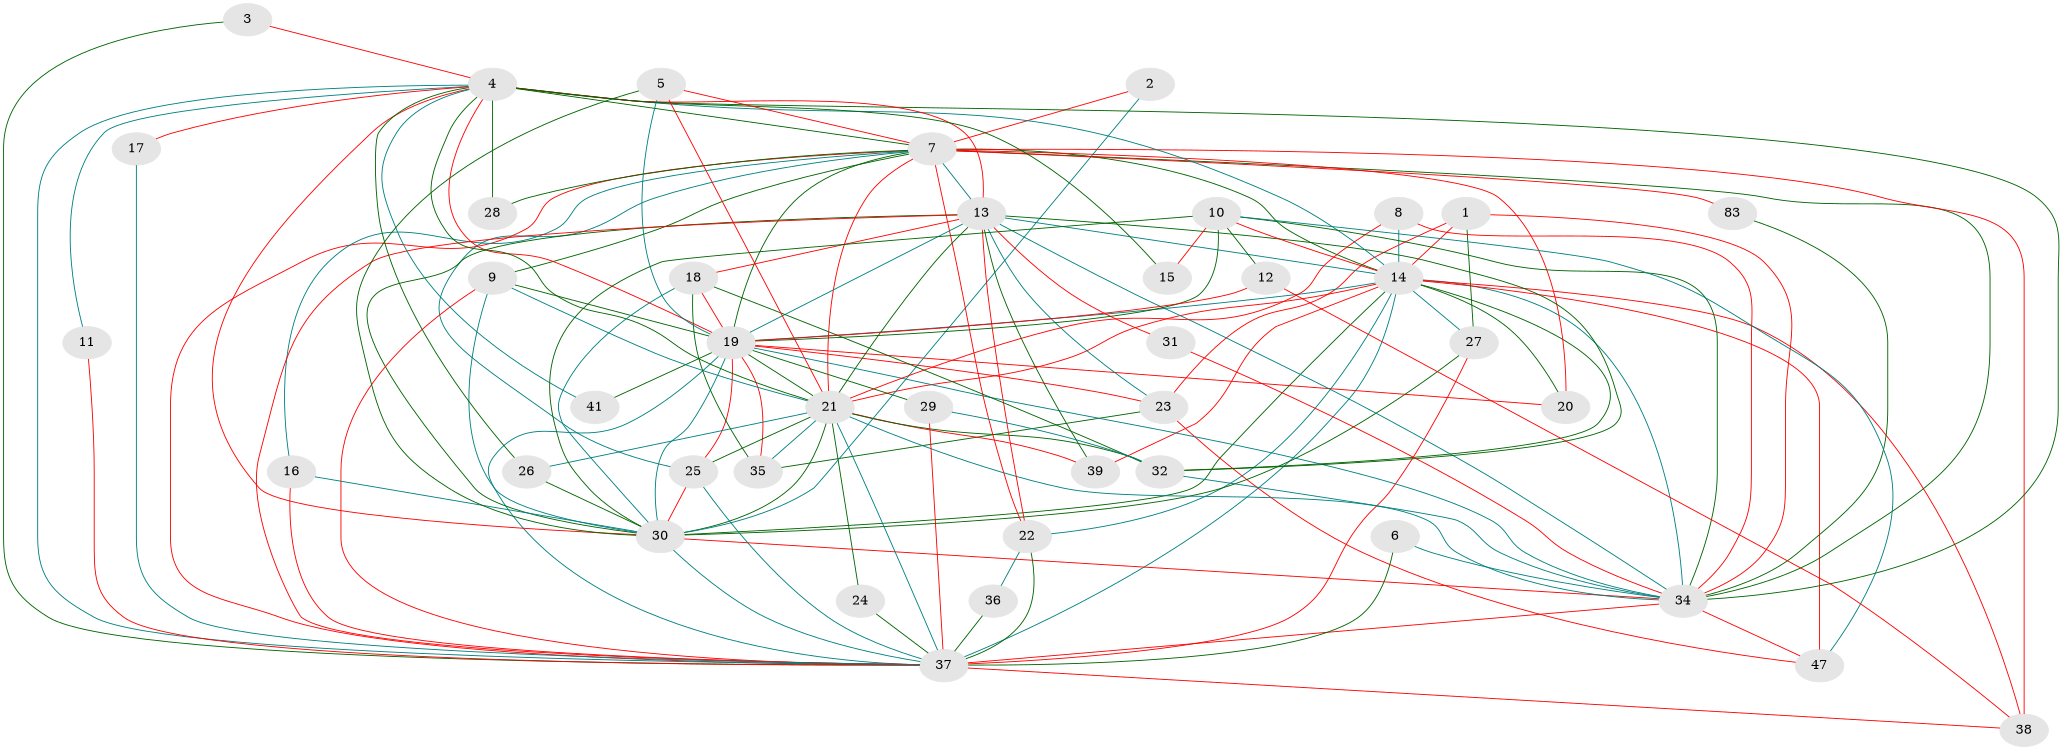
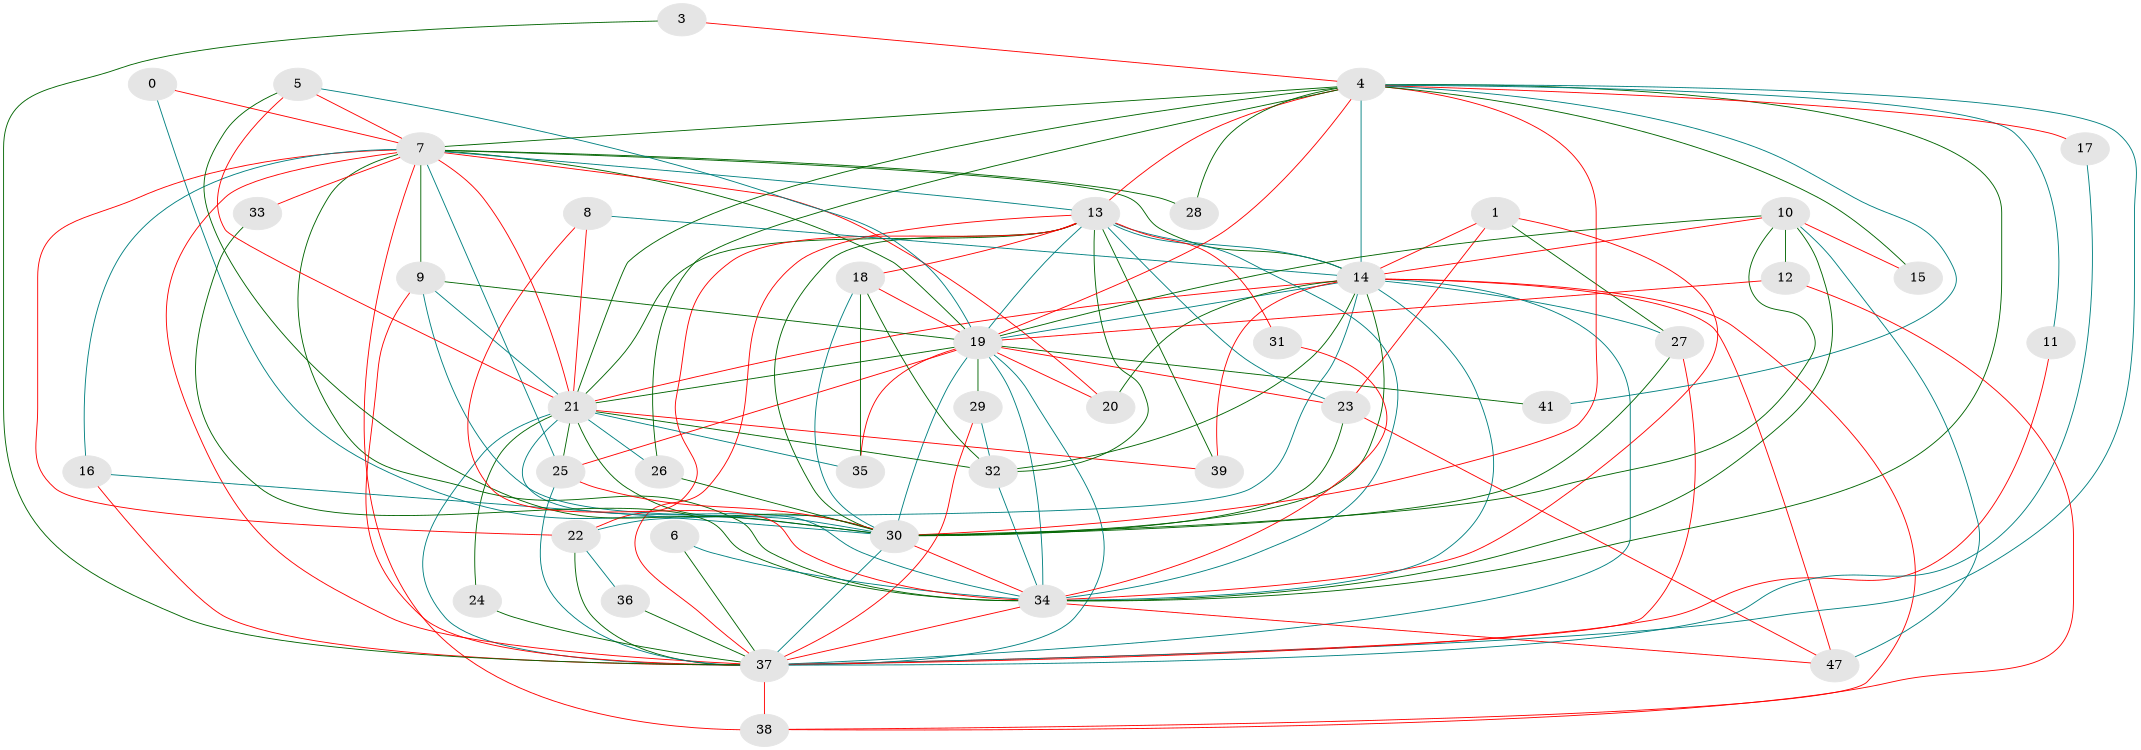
(1150, 84) -> (153, 84)
(1733, 214) -> (258, 214)
(952, 441) -> (1153, 525)
